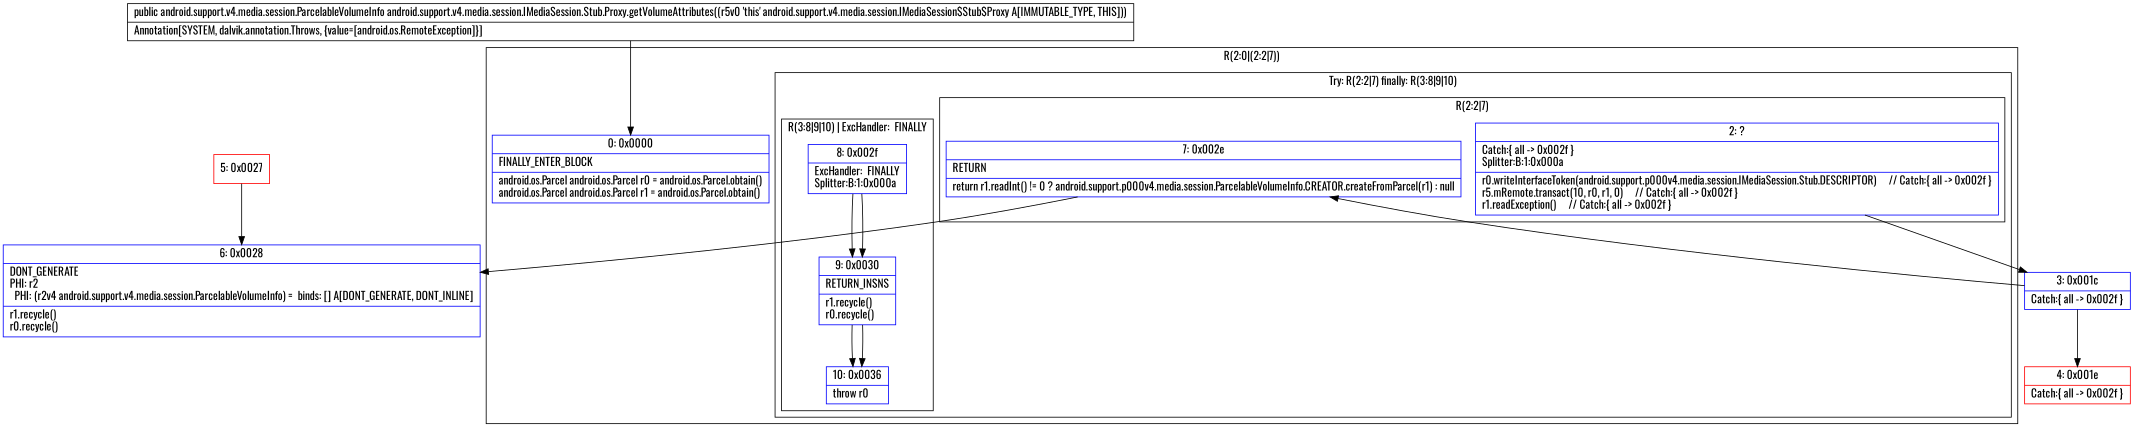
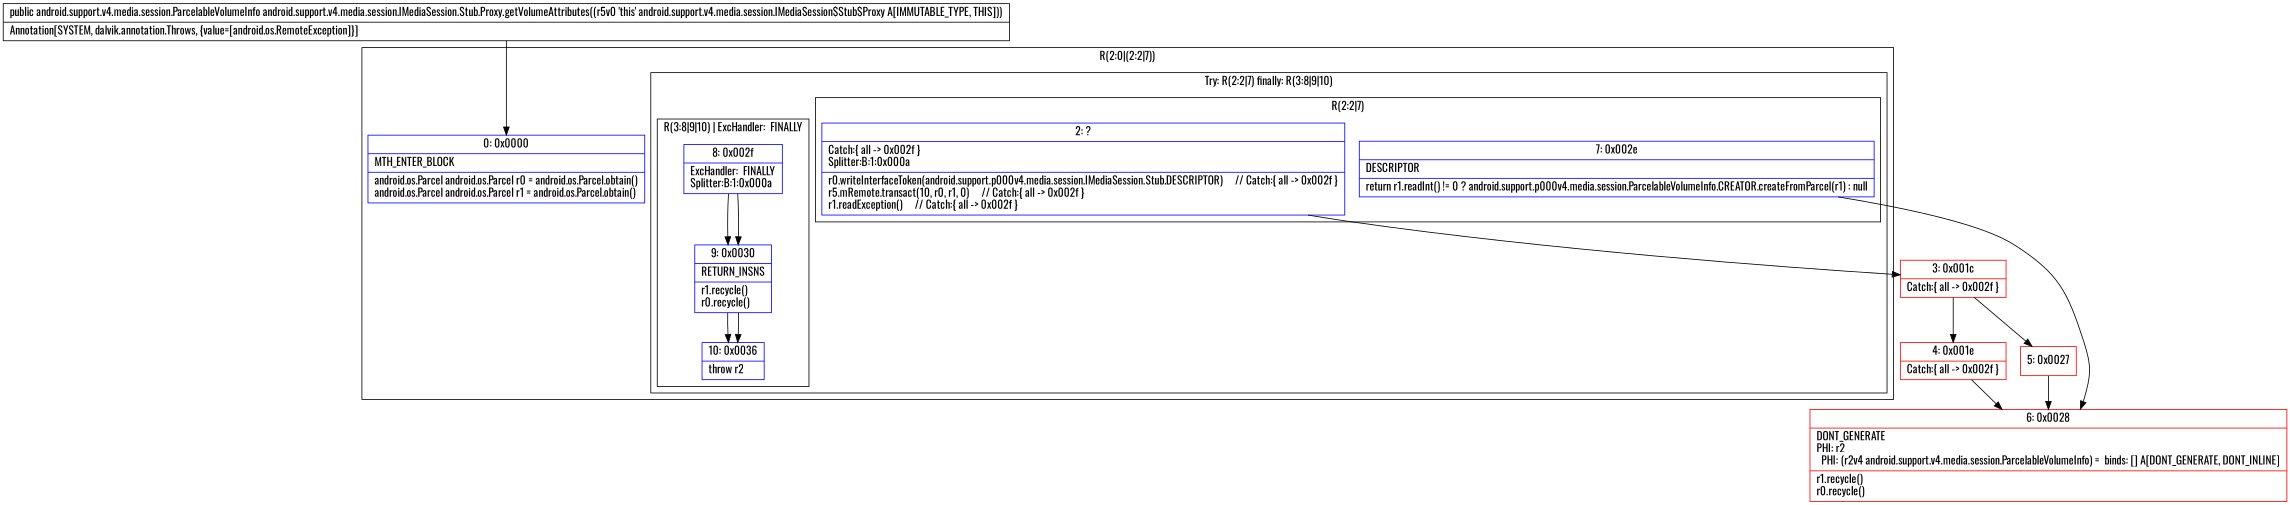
(546, 163) -> (415, 163)
(970, 169) -> (1393, 169)
(1680, 250) -> (2000, 319)
(242, 291) -> (2048, 456)
(2077, 291) -> (1953, 279)
none -> (1984, 392)
(851, 394) -> (726, 370)
